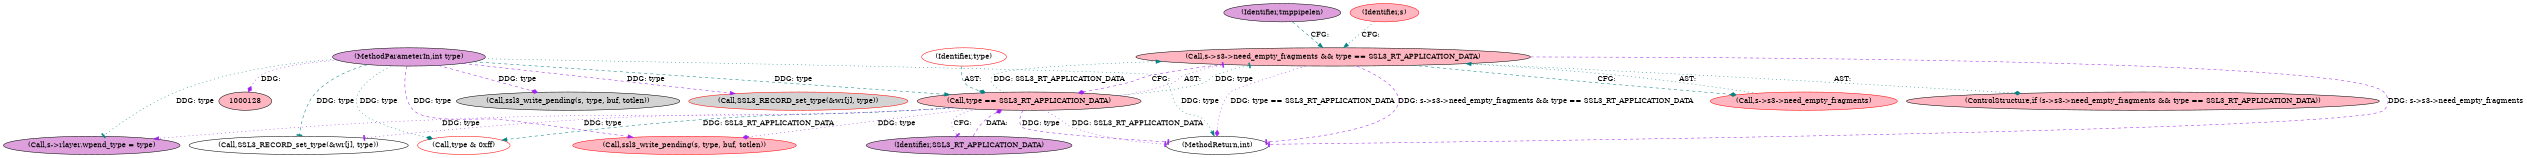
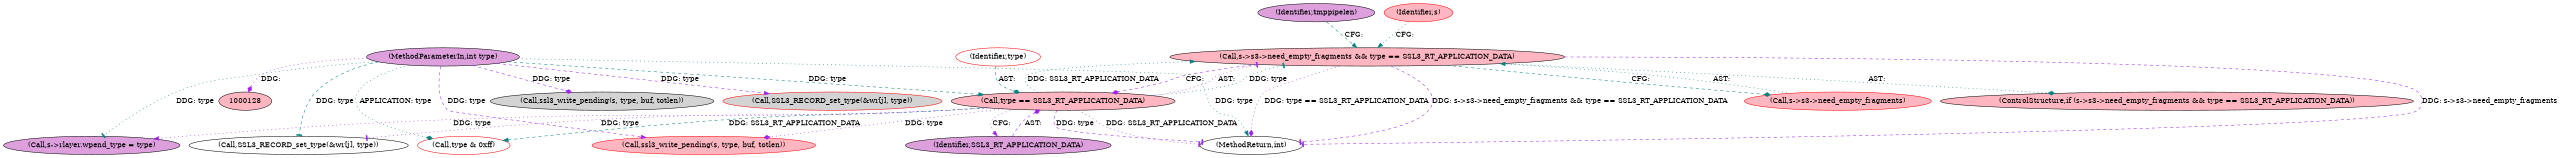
(379, 101) -> (396, 101)
(957, 117) -> (996, 116)
(998, 123) -> (1035, 123)
